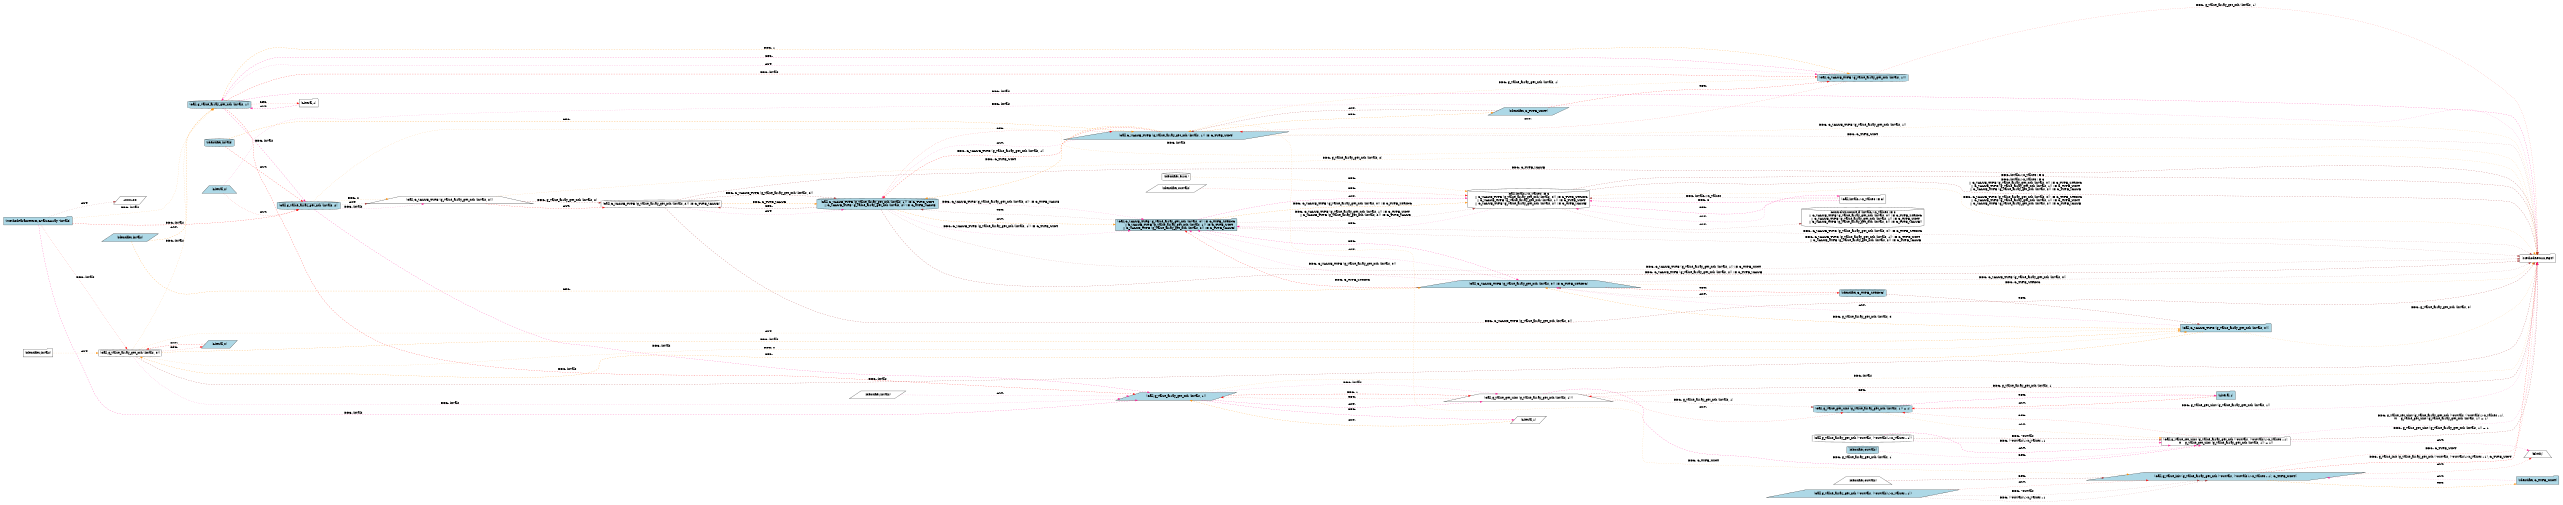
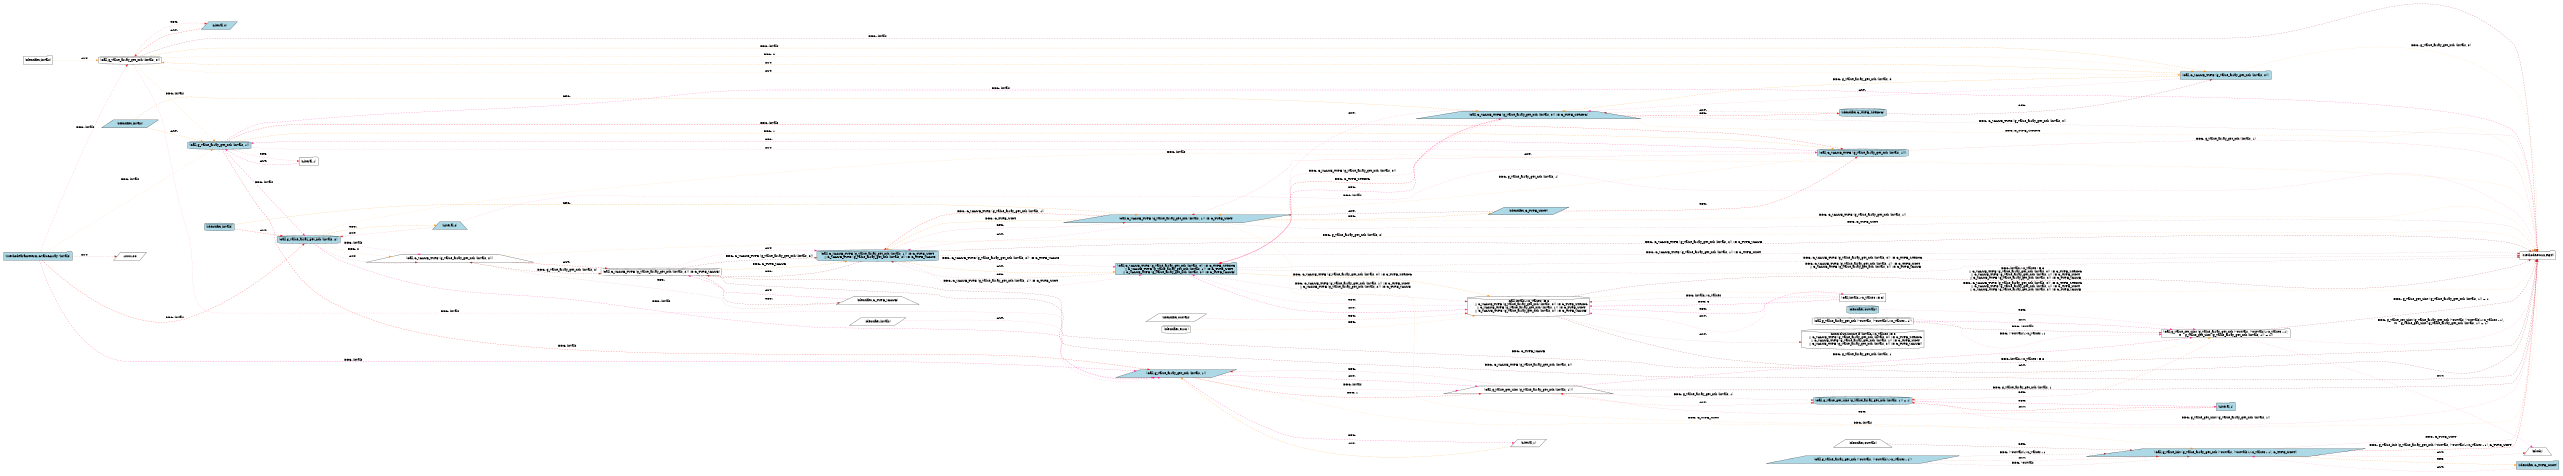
none -> (377, 227)
none -> (878, 301)
(769, 354) -> (769, 63)
